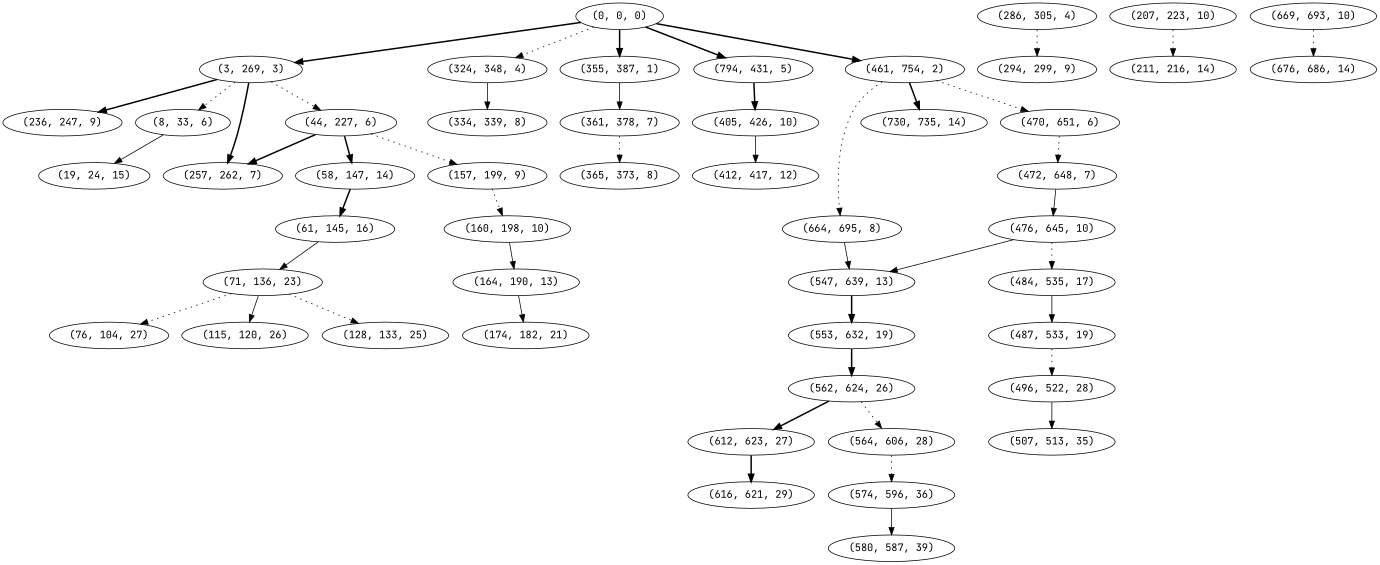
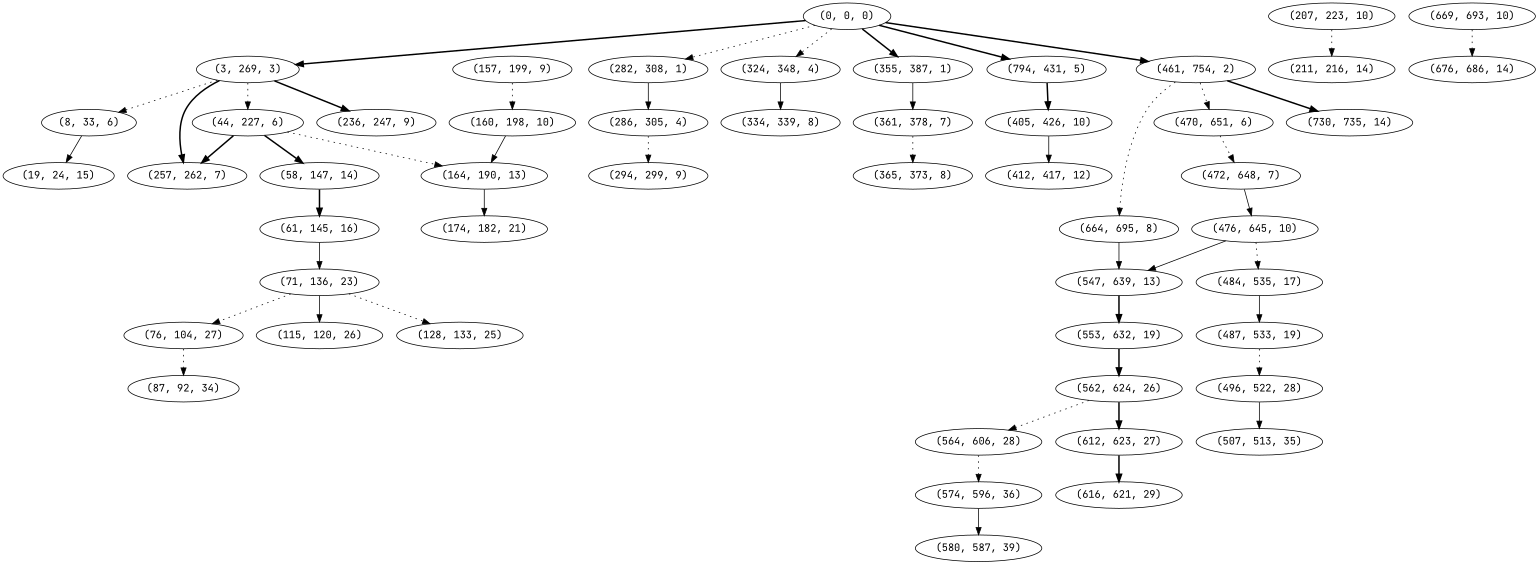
none -> (648, 69)
(410, 148) -> (361, 148)
none -> (184, 389)
